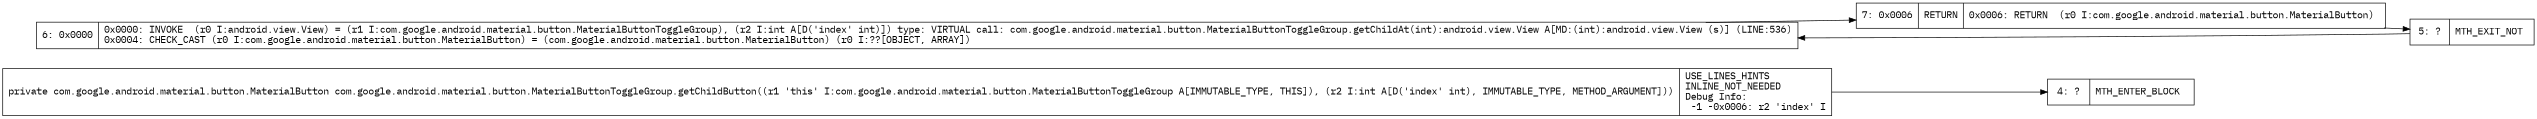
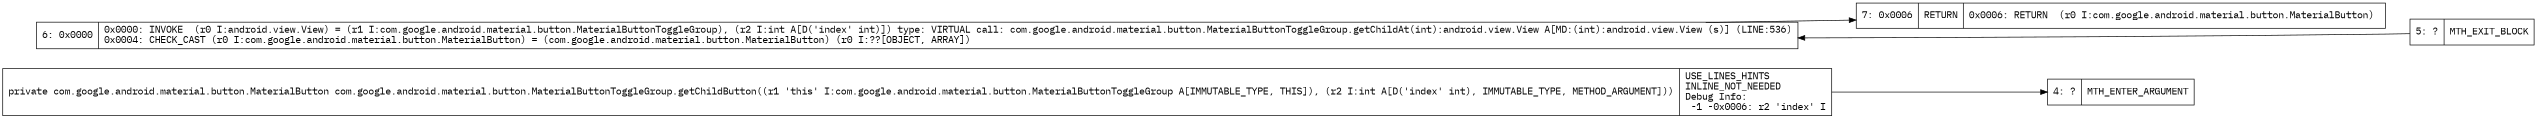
(2393, 28) -> none
(2489, 32) -> (2489, 32)
(2138, 92) -> (2138, 92)
